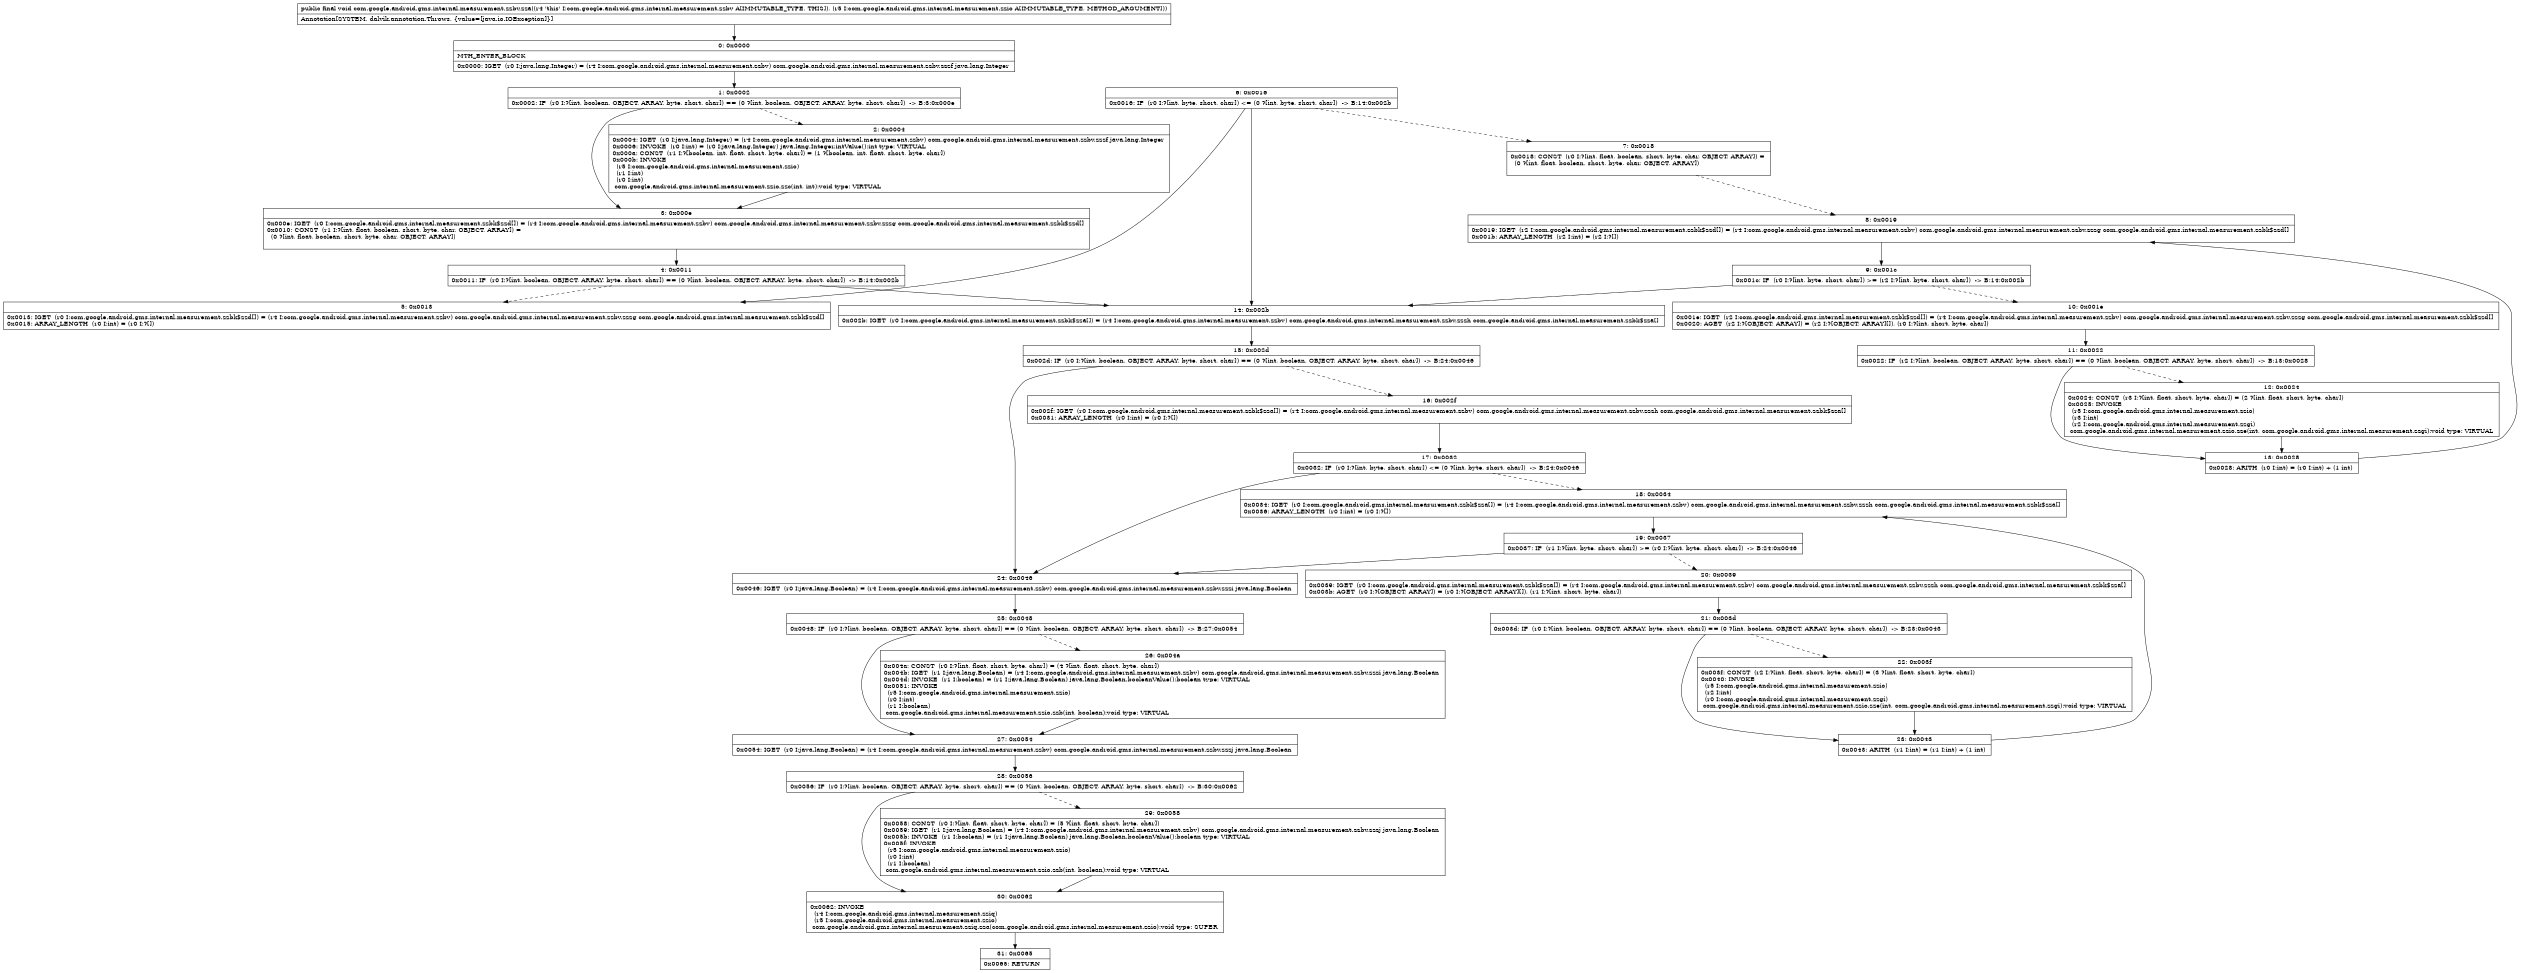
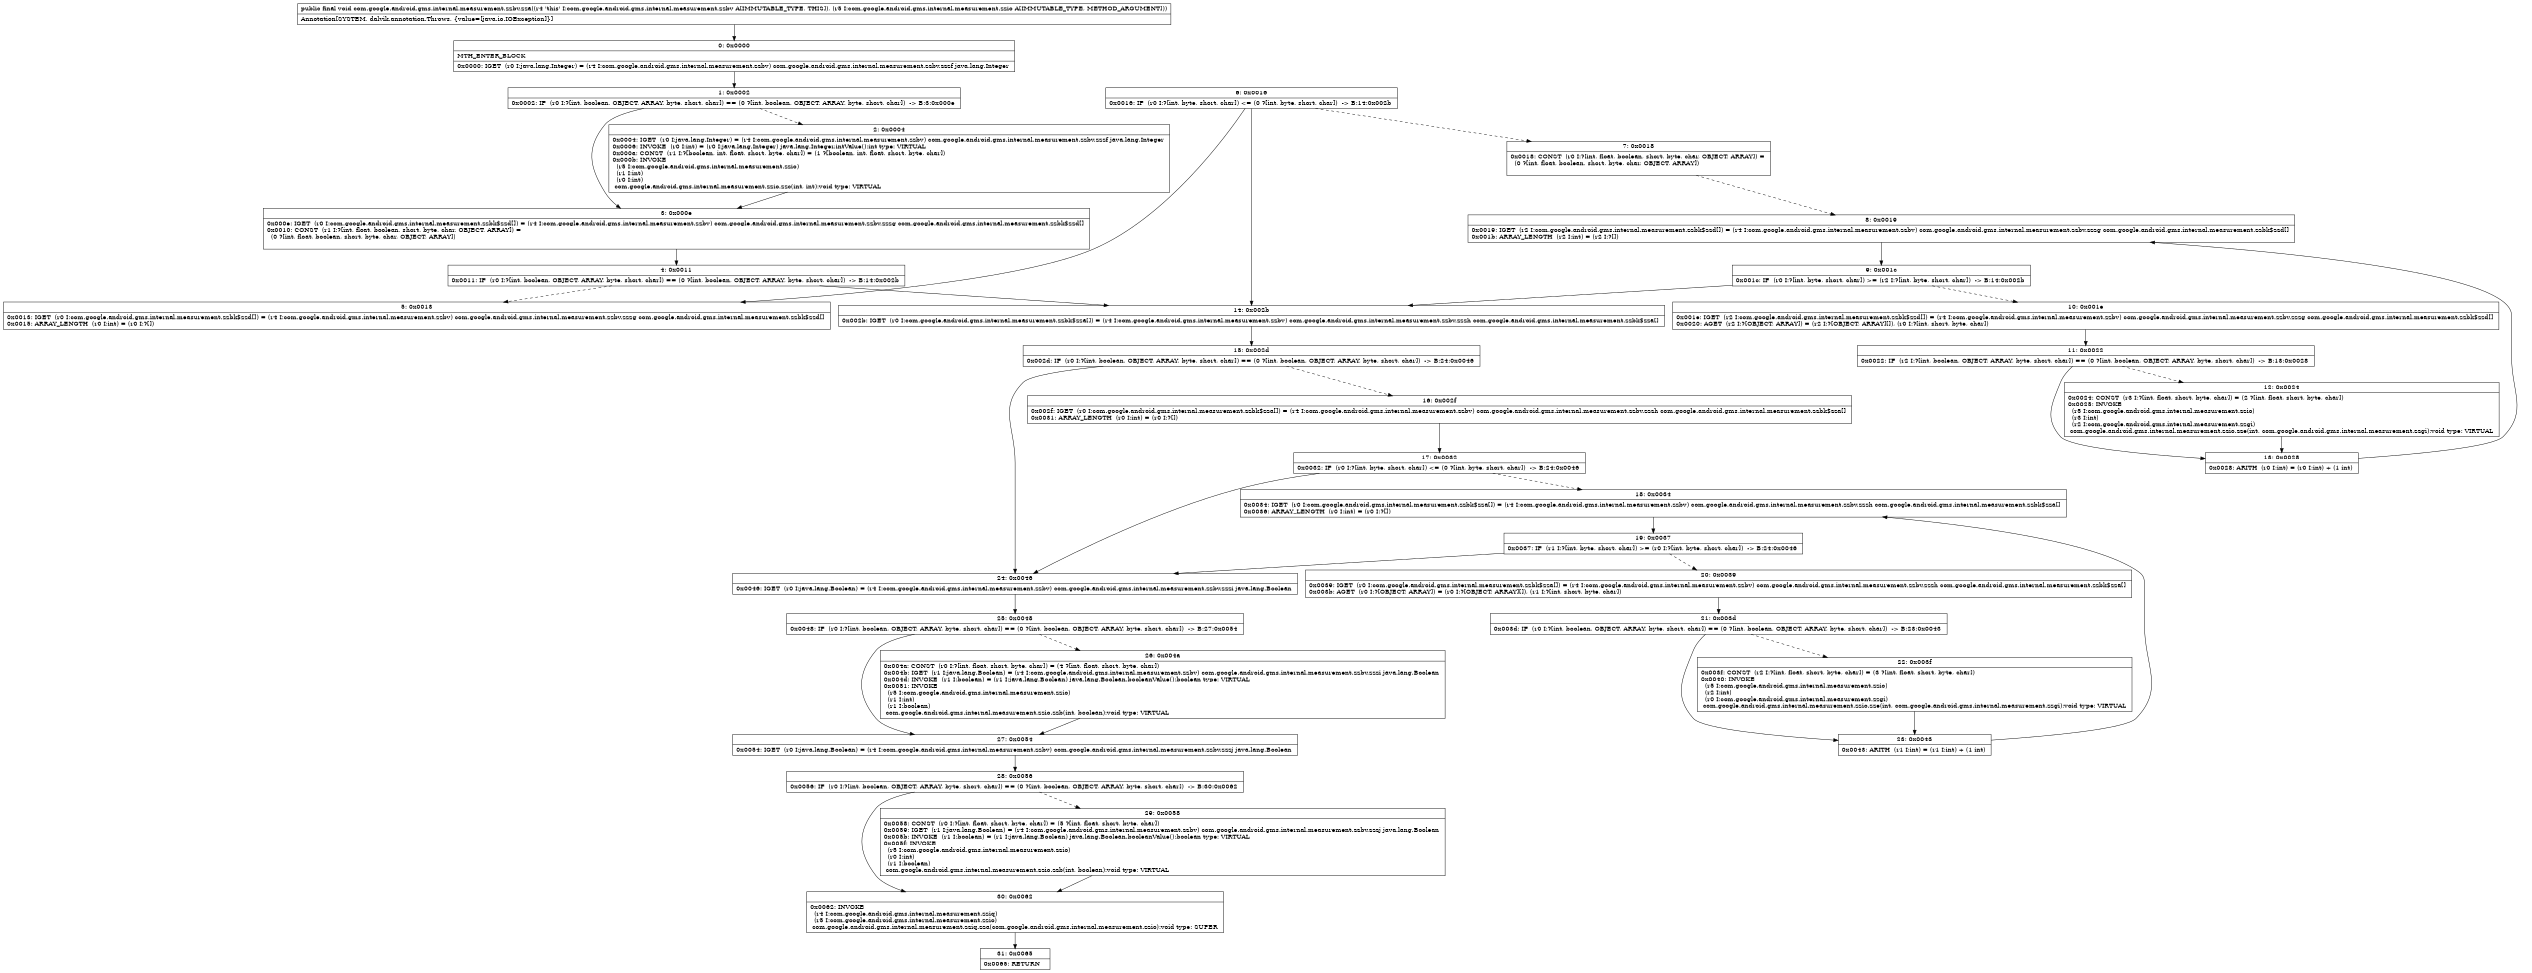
(899, 700) -> (899, 700)
